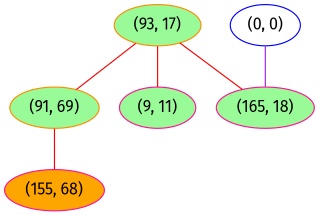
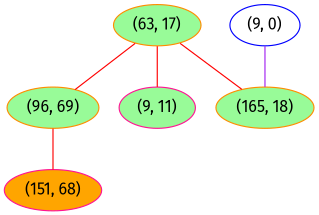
(158, 25) -> (157, 25)
(265, 25) -> (265, 25)
(54, 108) -> (53, 108)
(265, 108) -> (265, 108)
(54, 190) -> (53, 190)
